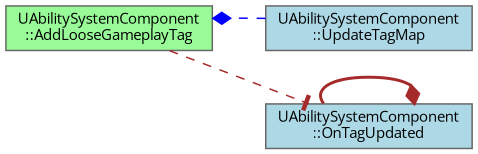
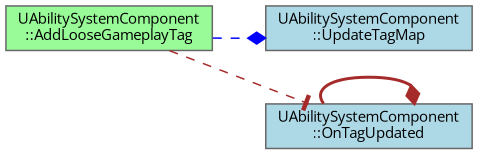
(248, 18) -> (230, 38)
